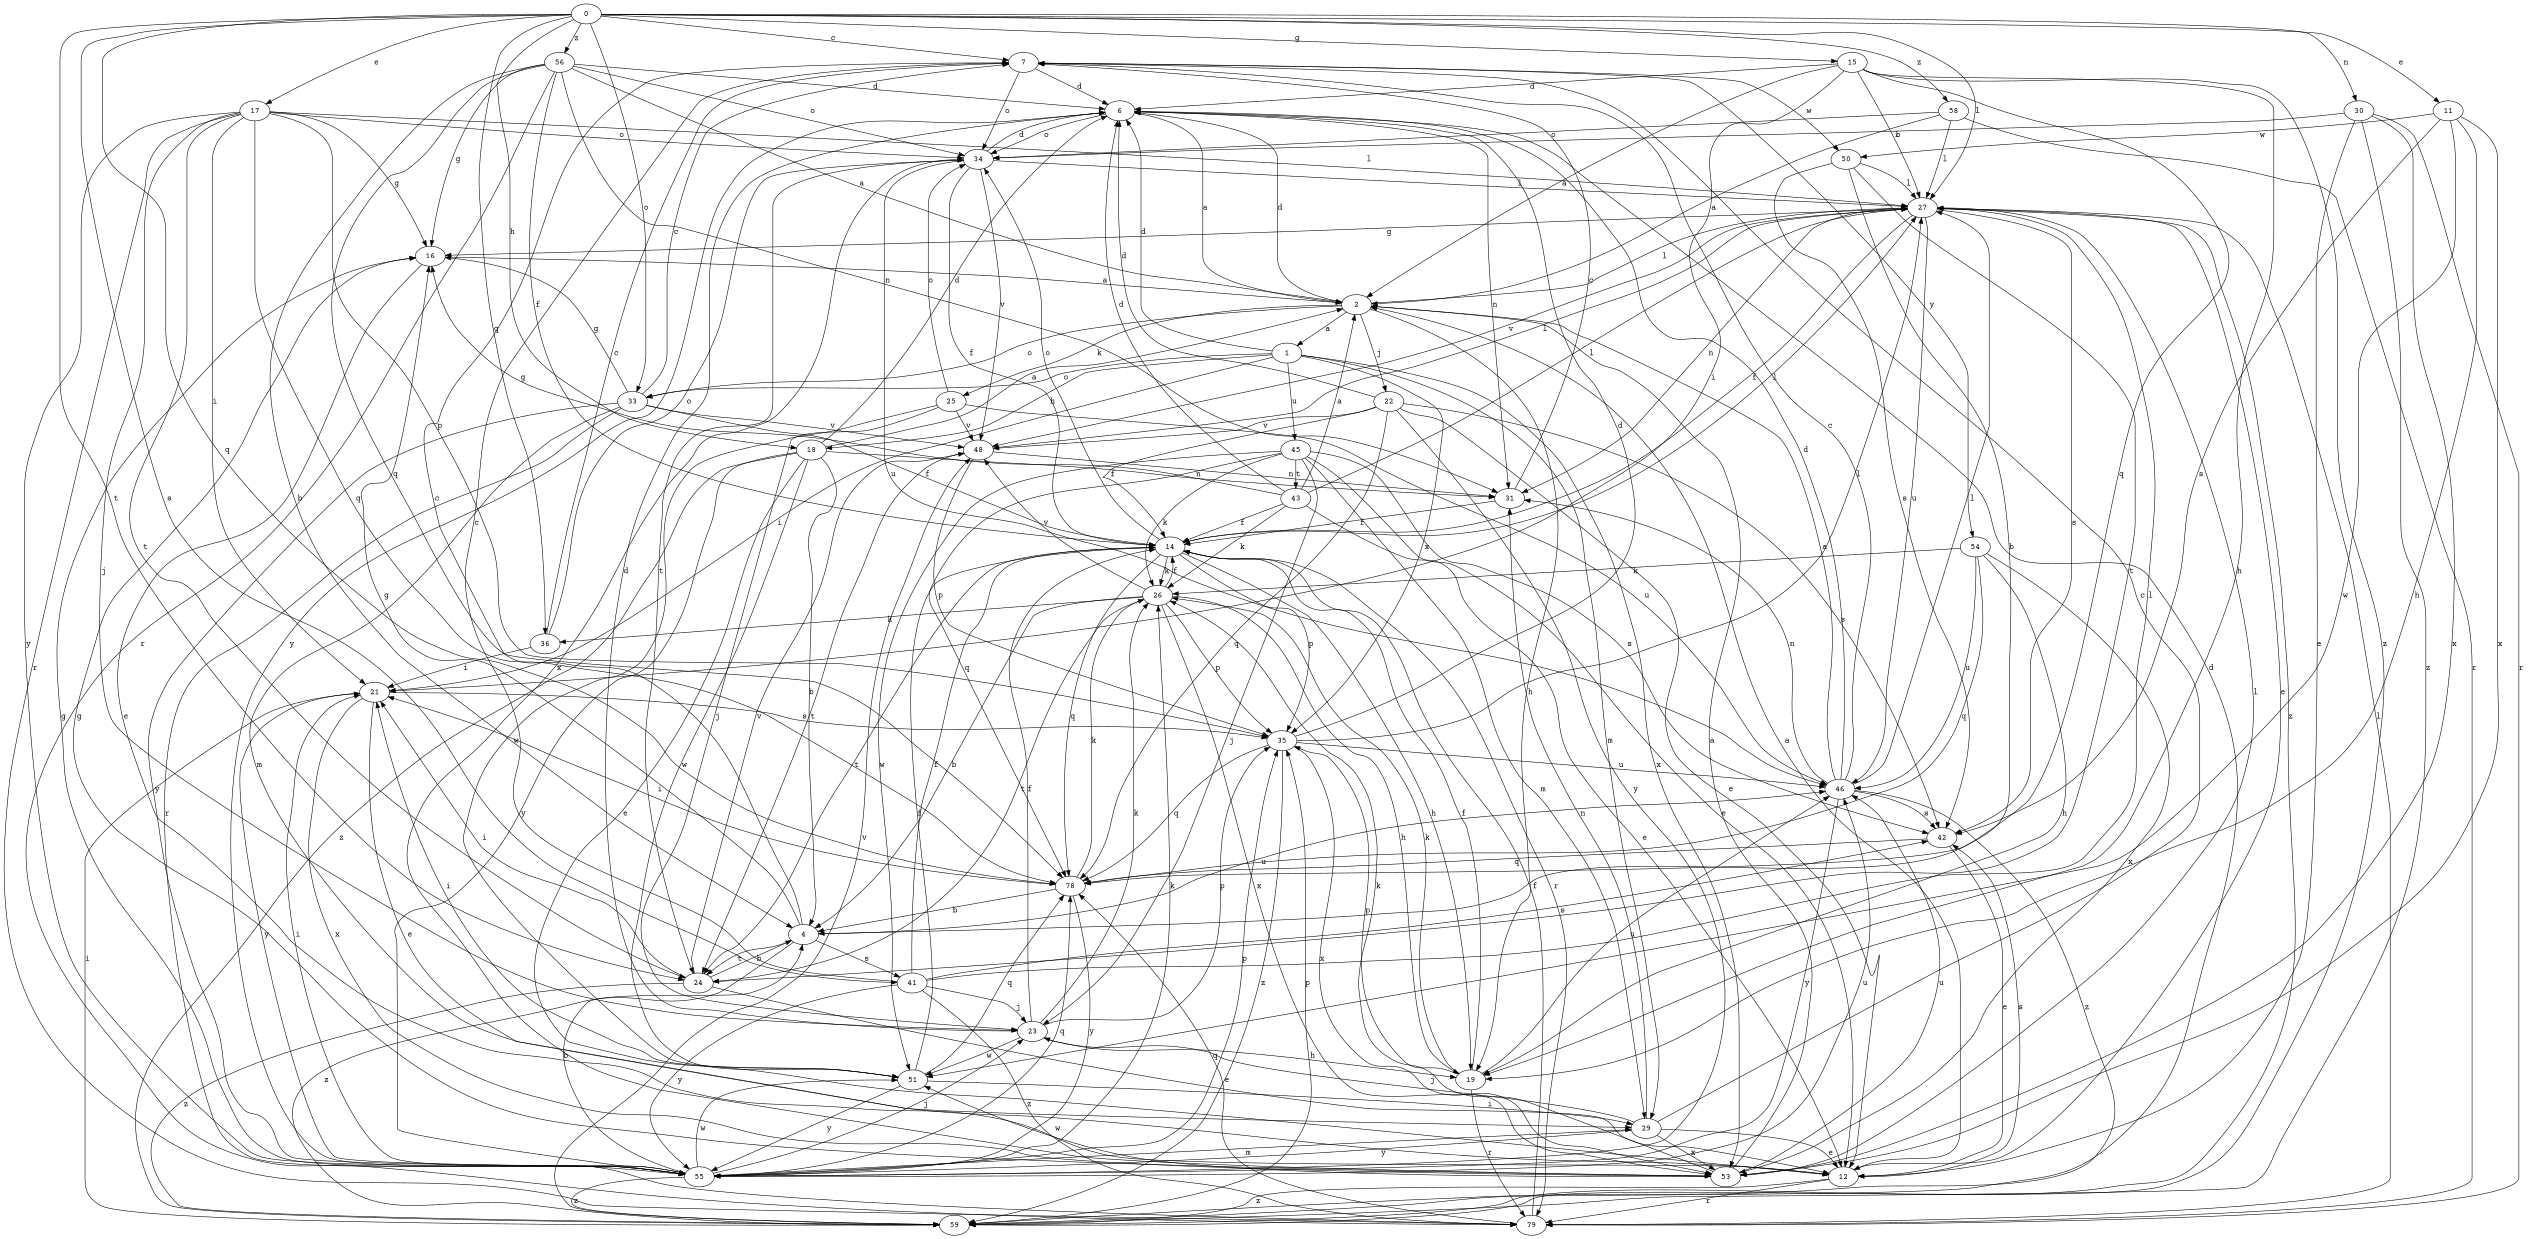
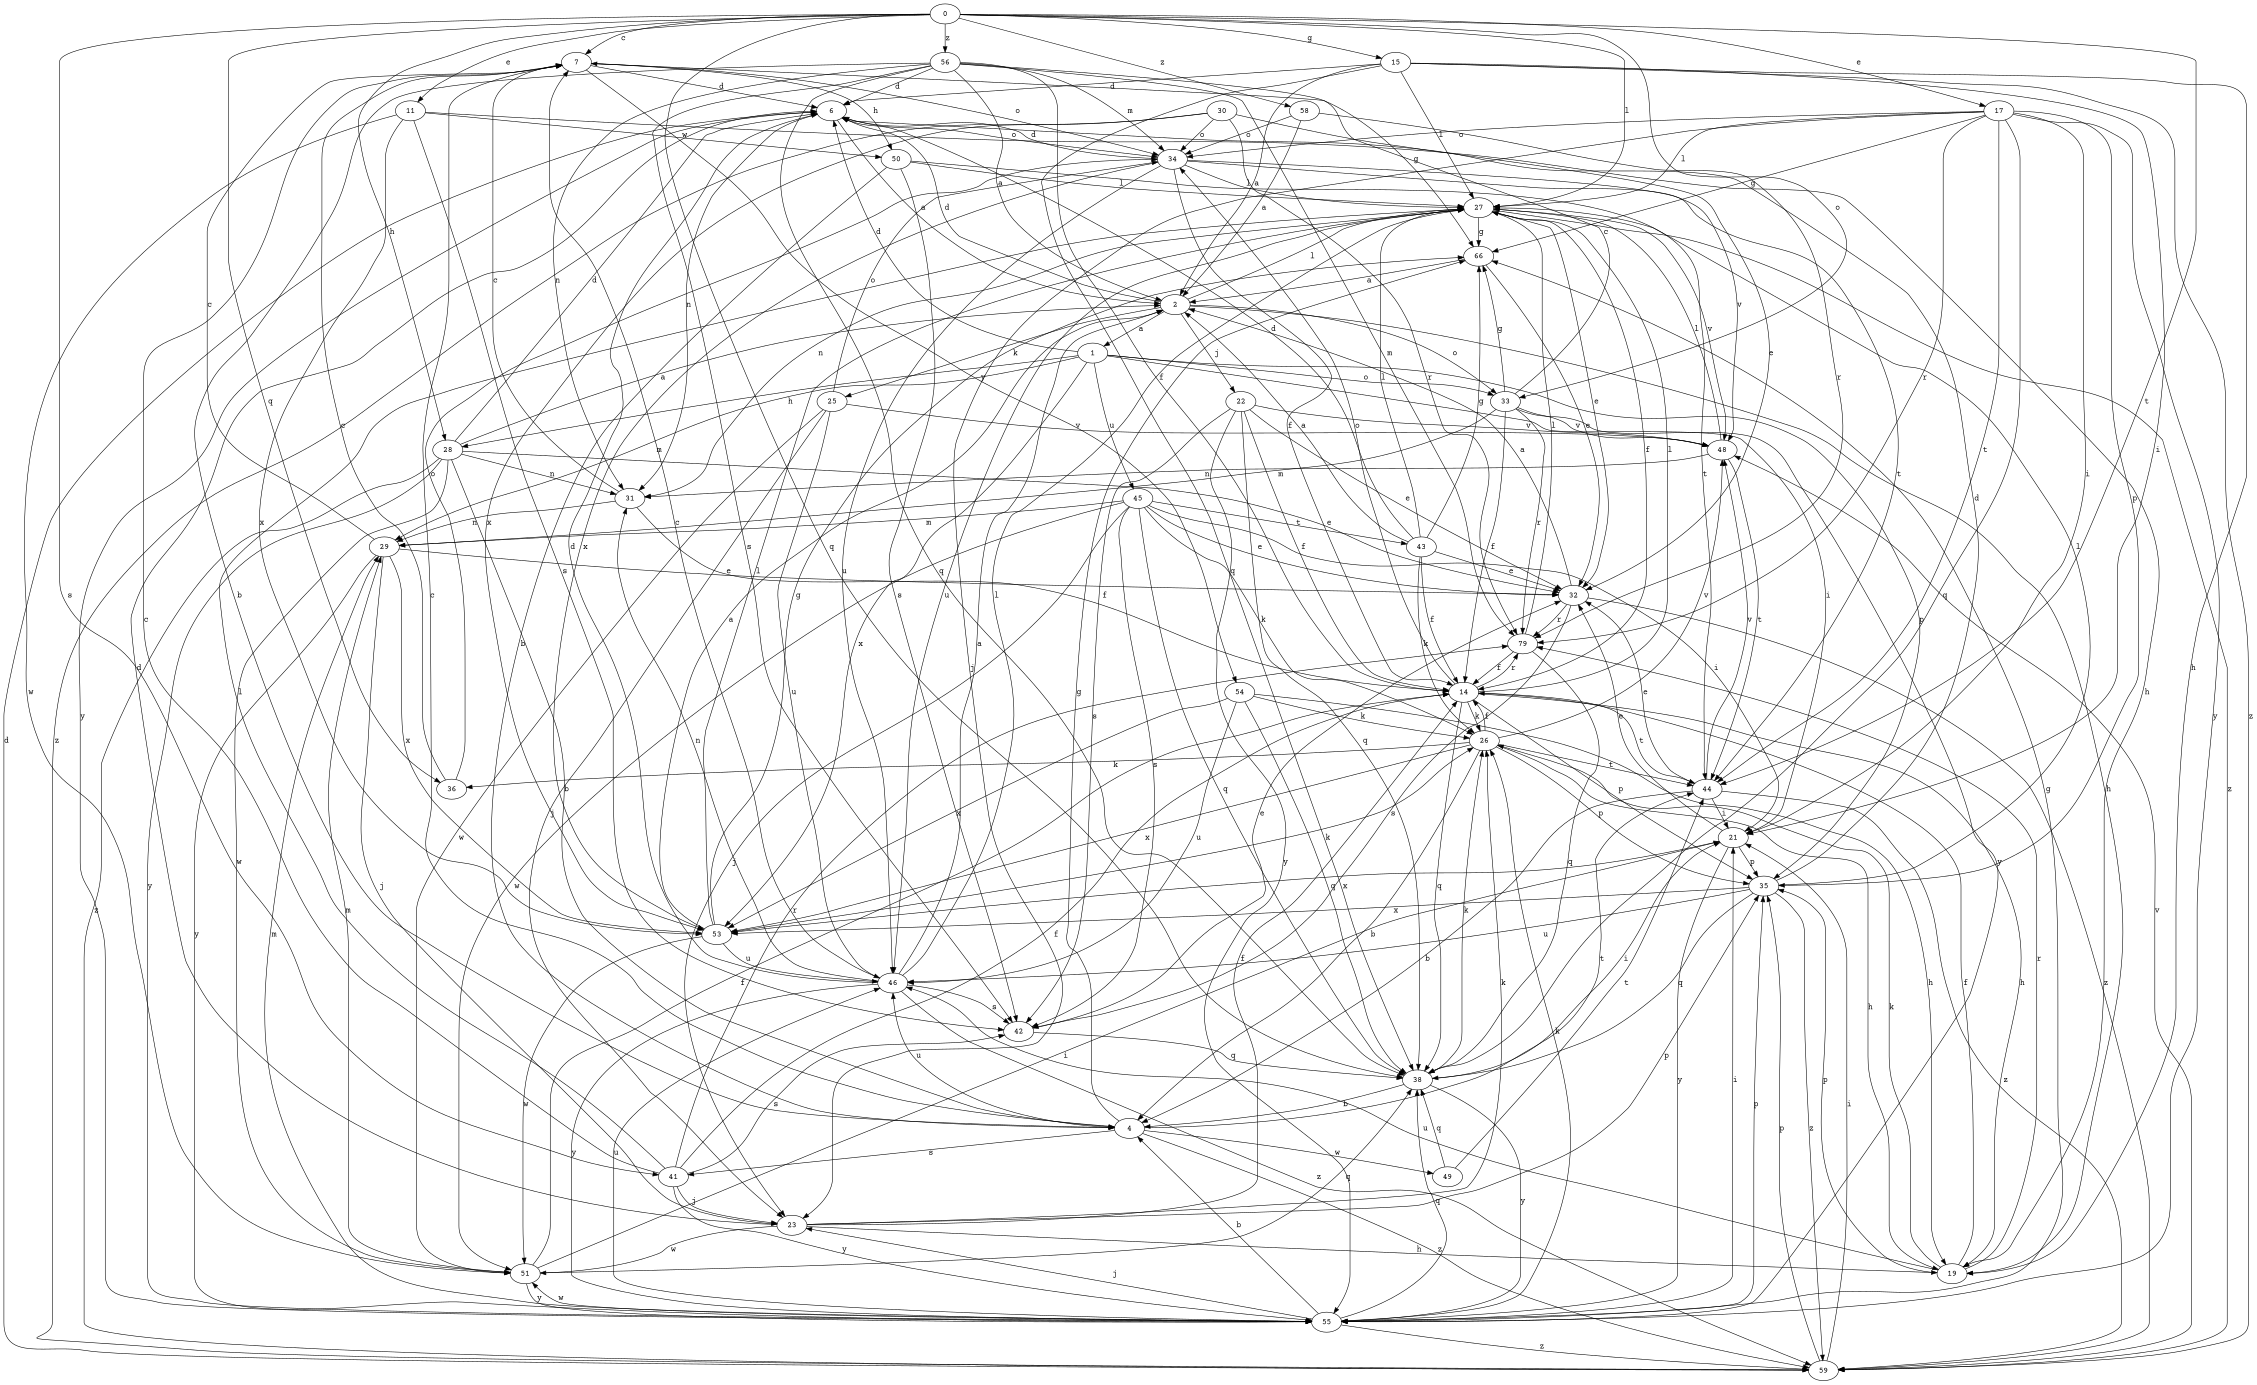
(1494, 16) -> none
(813, 111) -> (1130, 111)
(1809, 111) -> (876, 111)
(1940, 157) -> none
(430, 256) -> (1479, 256)
(1157, 342) -> none
(811, 450) -> (448, 450)
(2072, 493) -> (735, 497)
(1427, 547) -> (1922, 620)
(143, 644) -> (1390, 353)
(1022, 655) -> none
(461, 664) -> (1535, 569)
(805, 717) -> (1752, 862)
(1580, 816) -> (507, 513)
(1070, 886) -> (1417, 1080)
(698, 983) -> (1707, 789)
(1029, 1104) -> (795, 910)
(1490, 1104) -> (348, 910)
none -> (1447, 1177)
(1843, 1177) -> (1573, 595)
